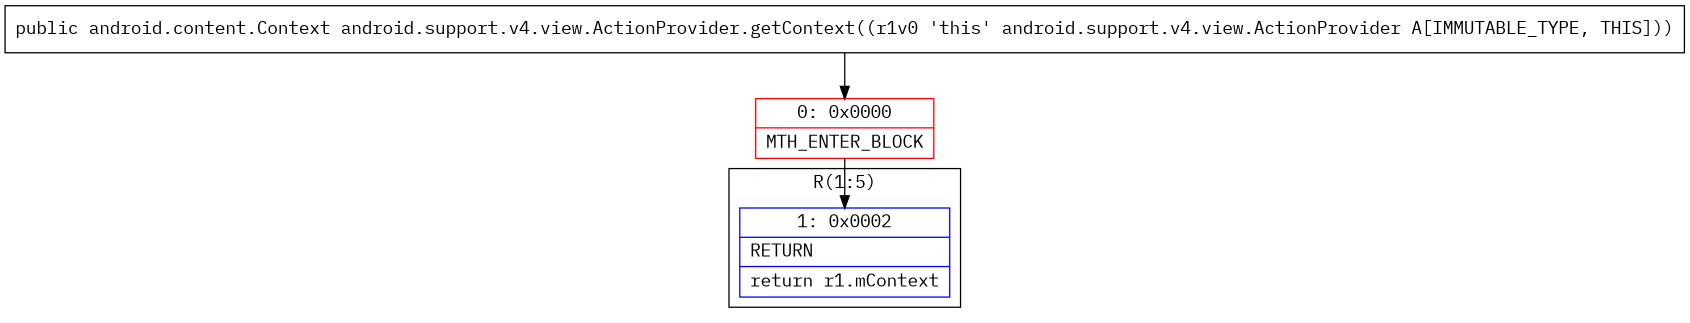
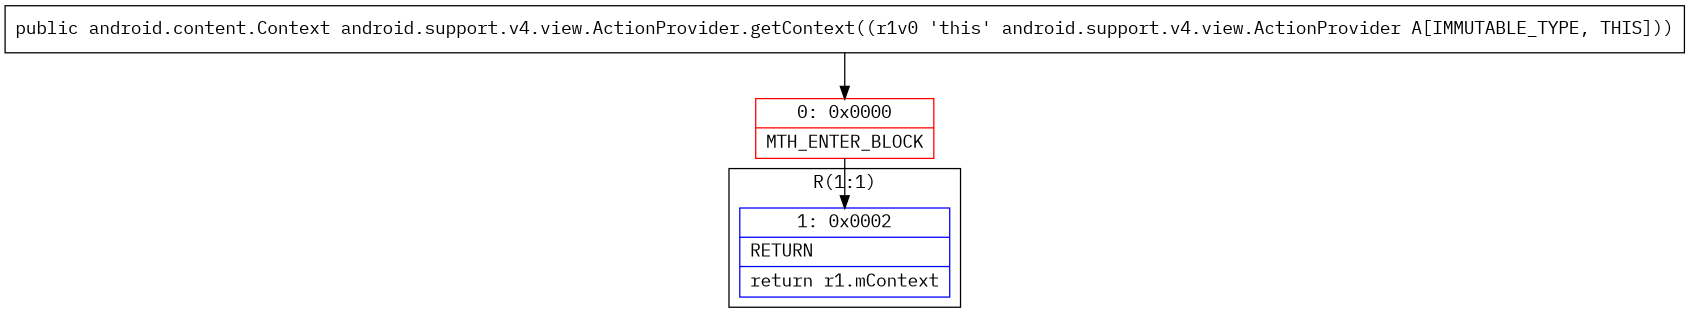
(845, 183) -> (845, 183)
